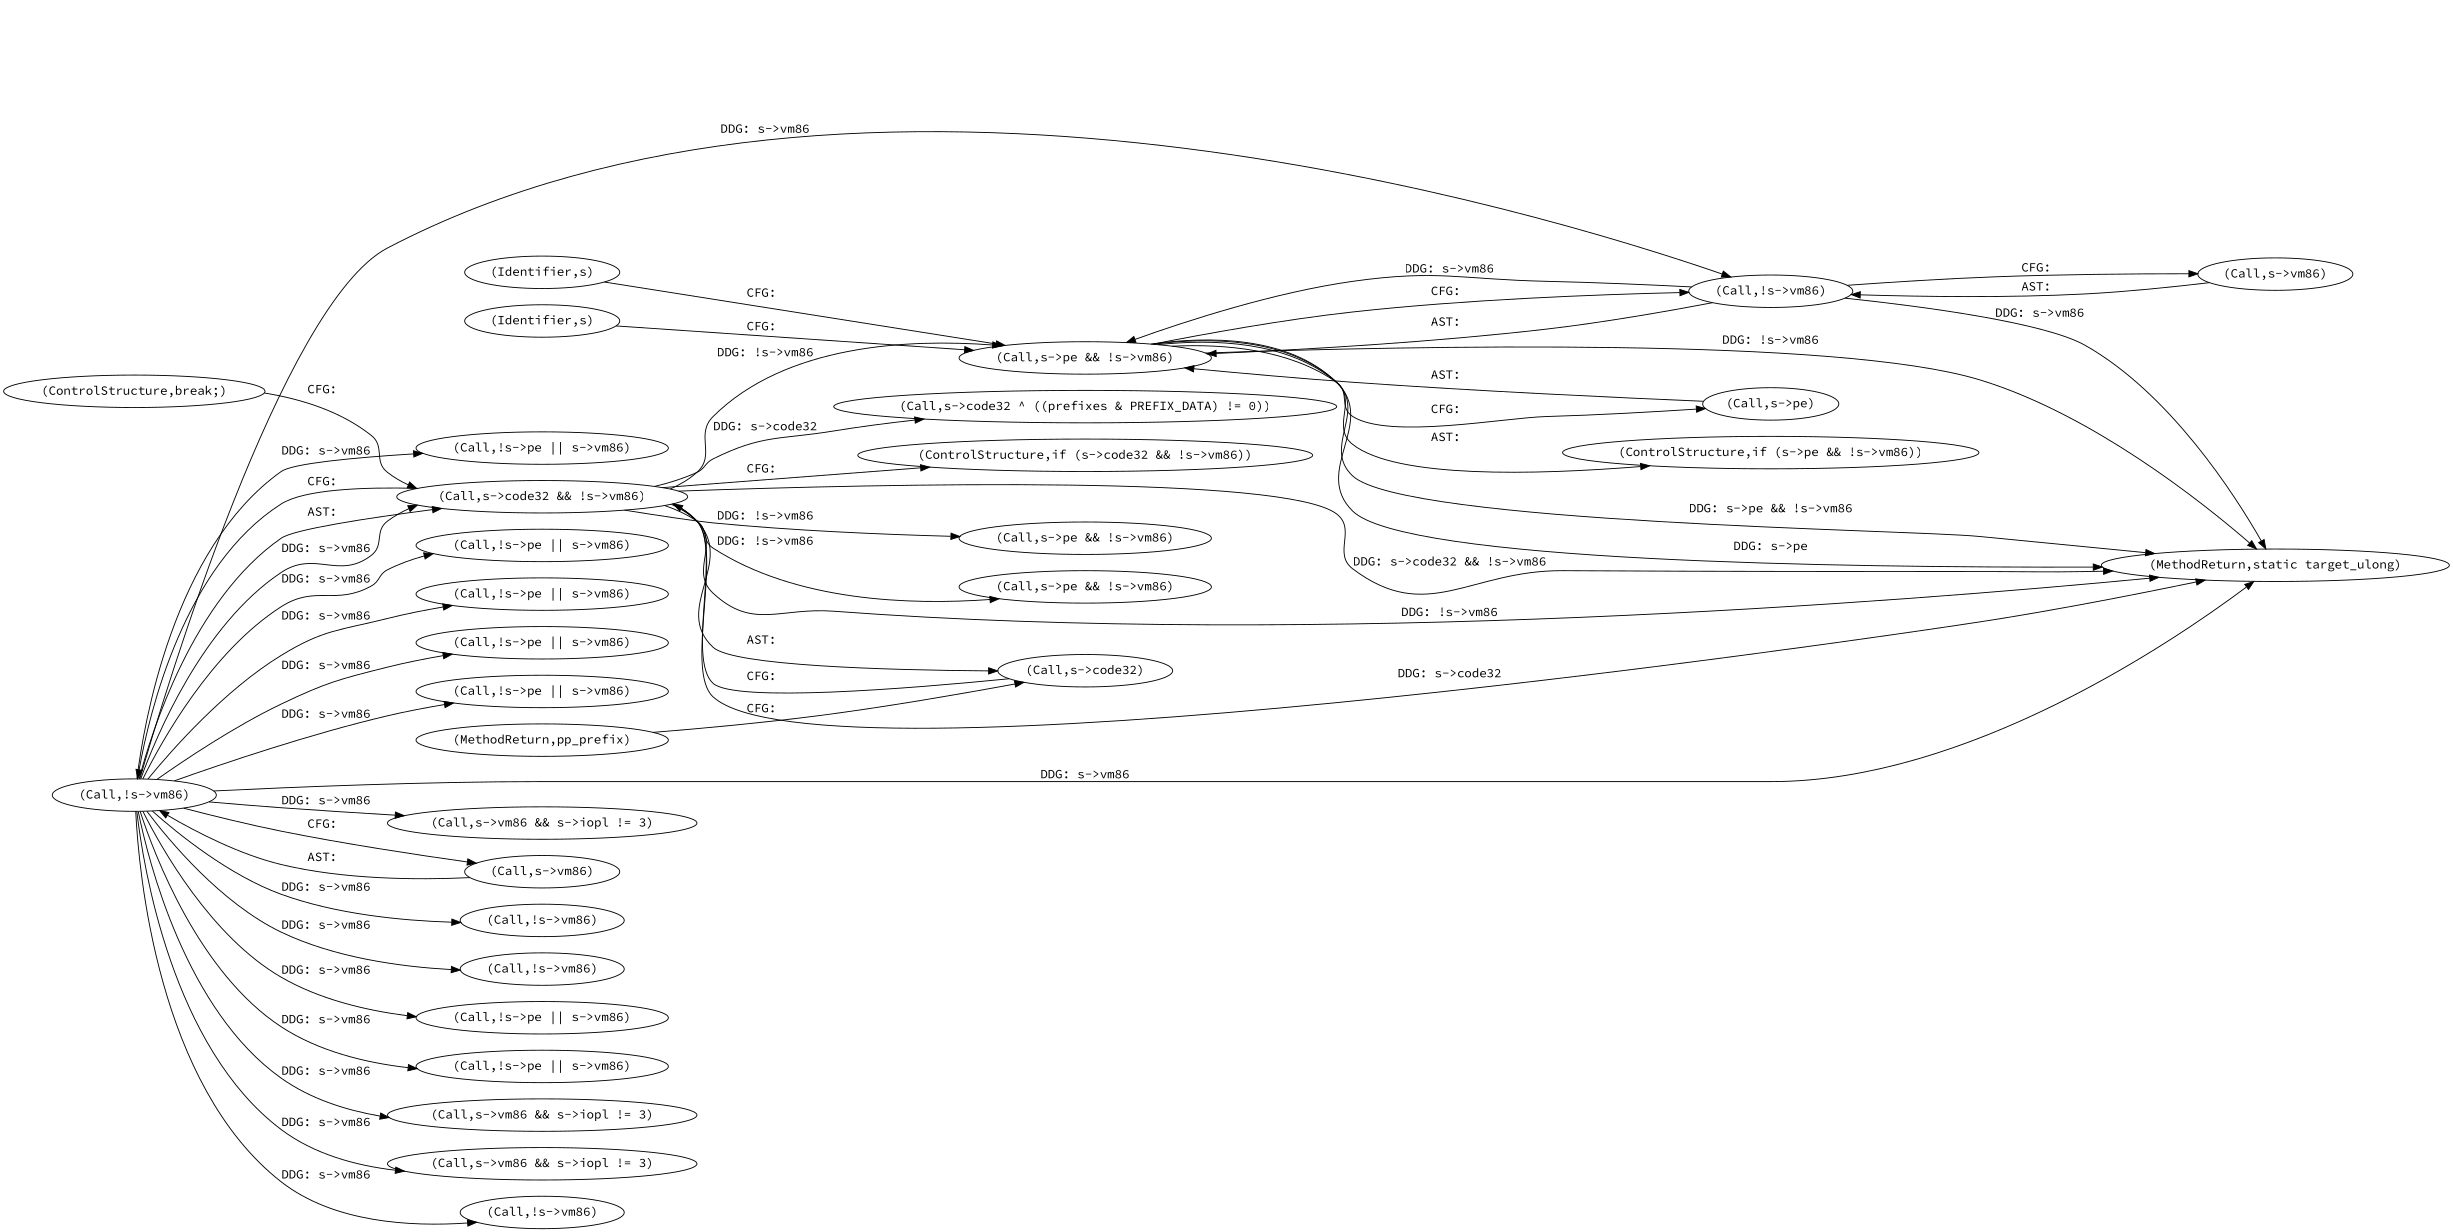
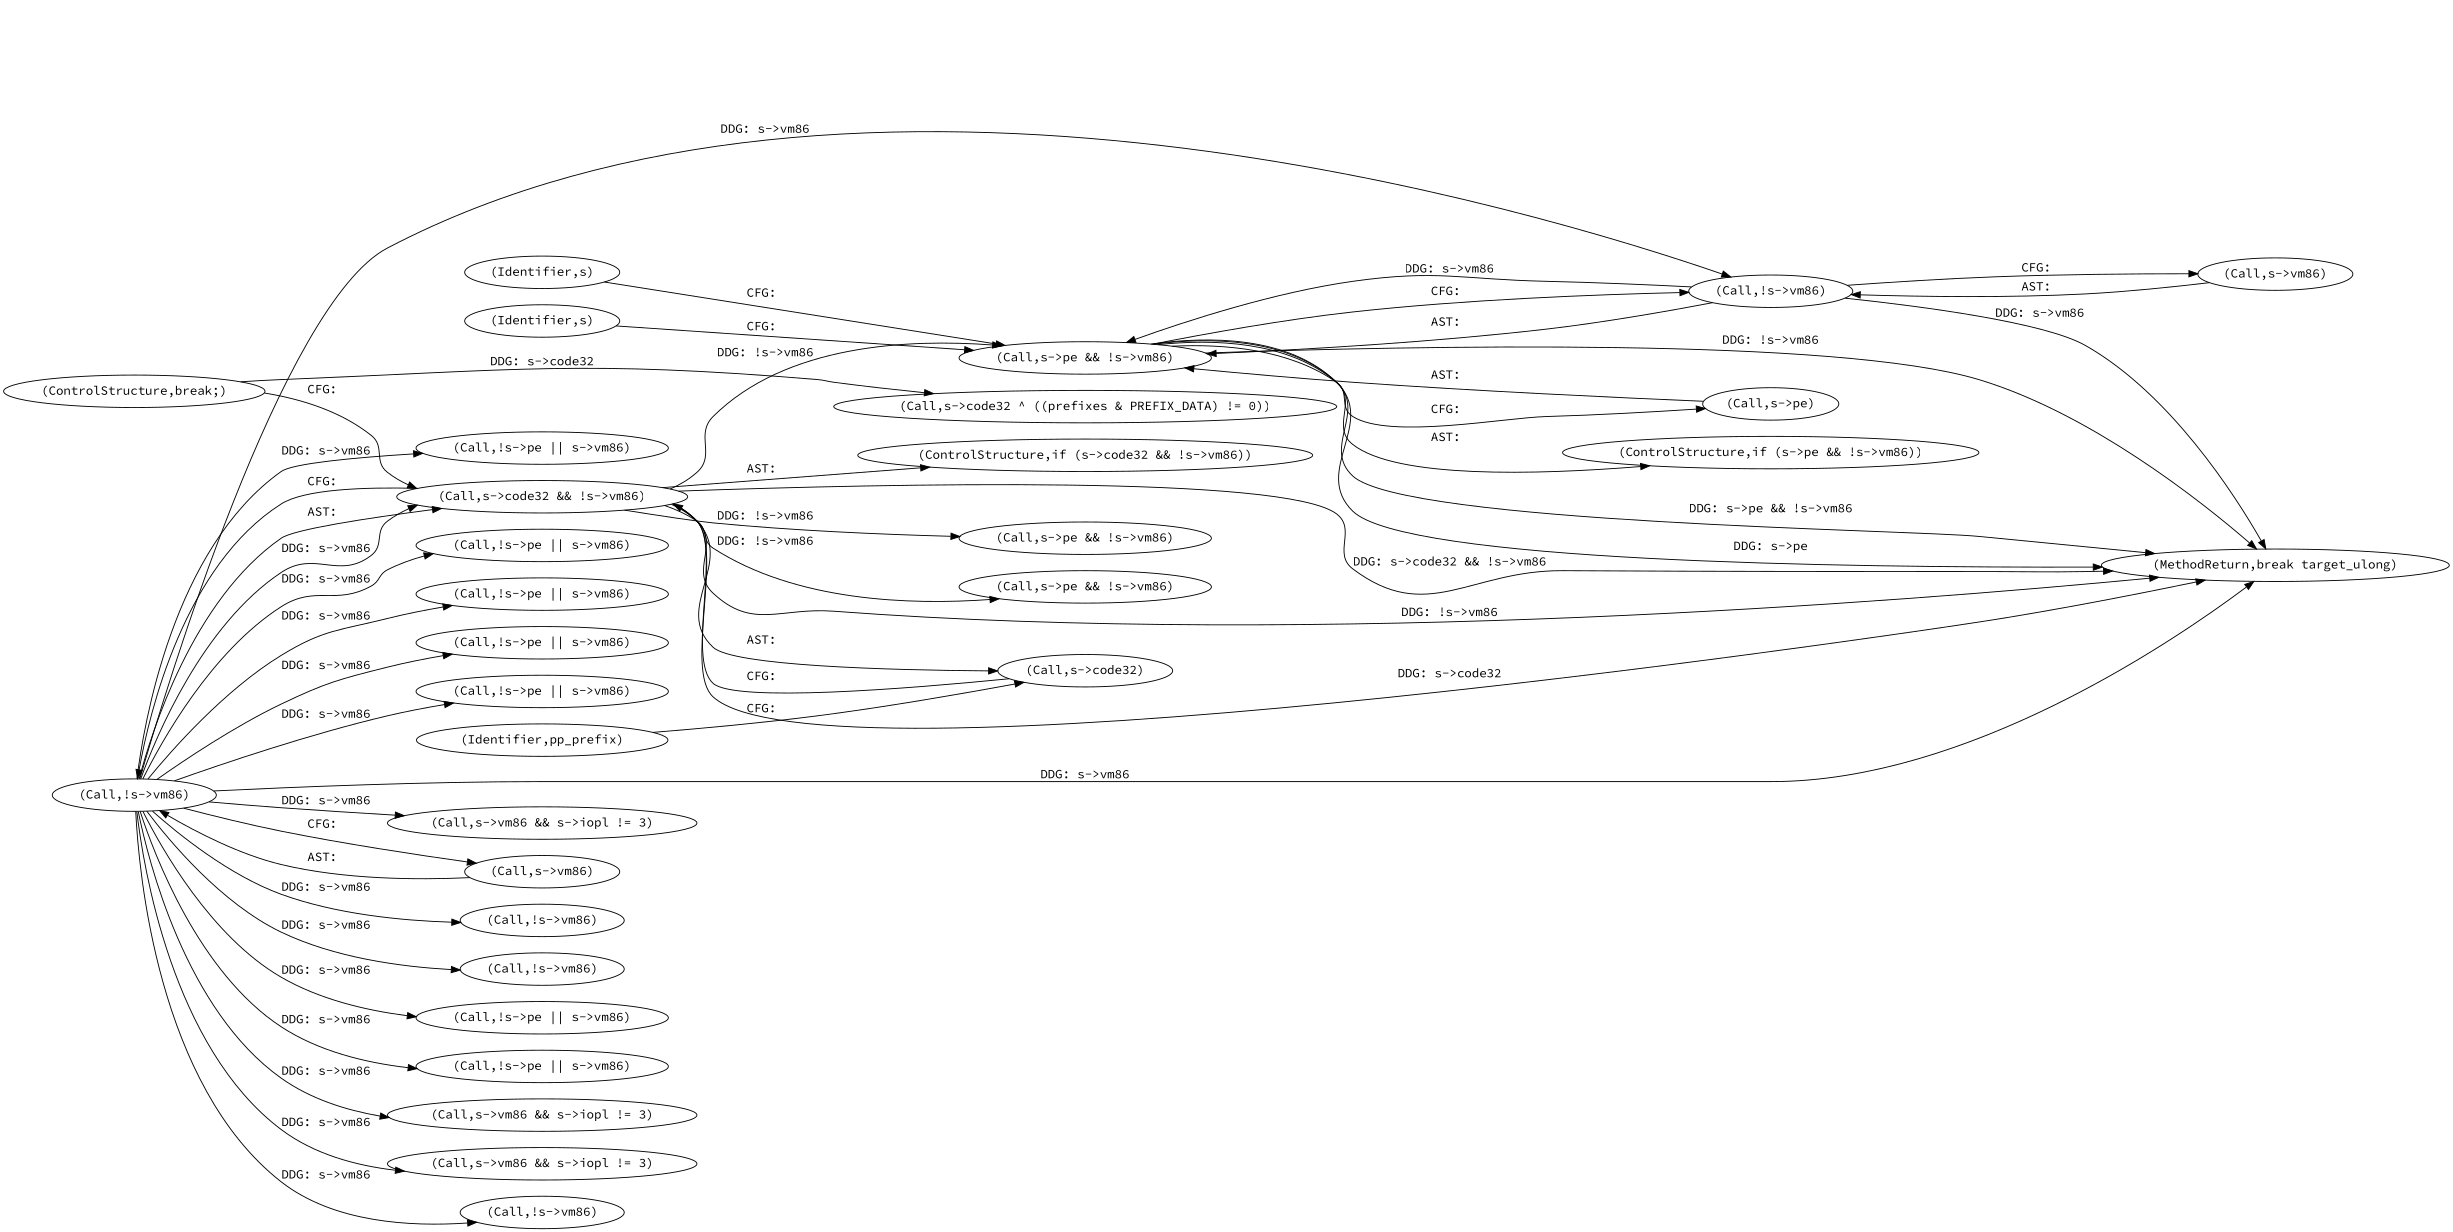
(780, 438) -> (583, 368)
(765, 469) -> (765, 469)
(2275, 565) -> (2275, 565)
(542, 740) -> (542, 740)
